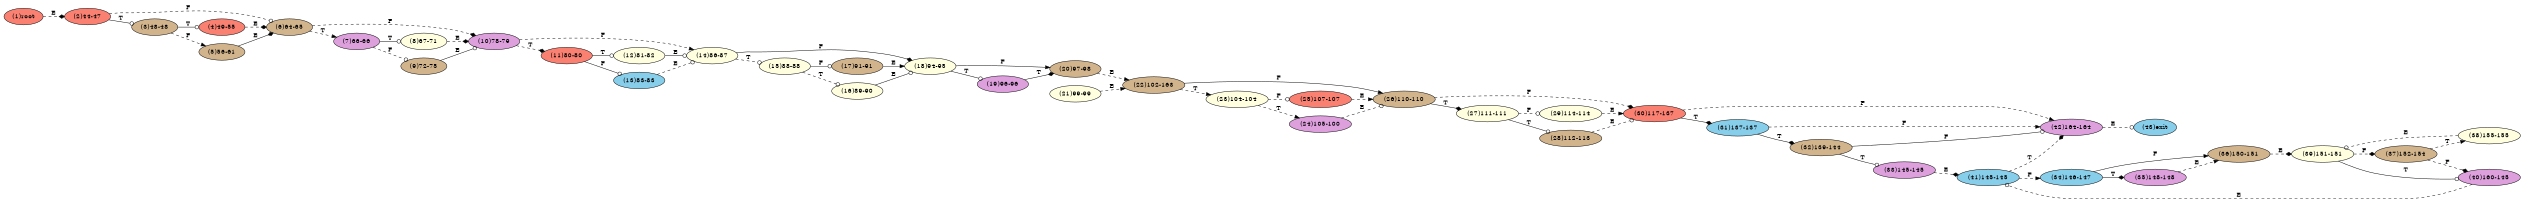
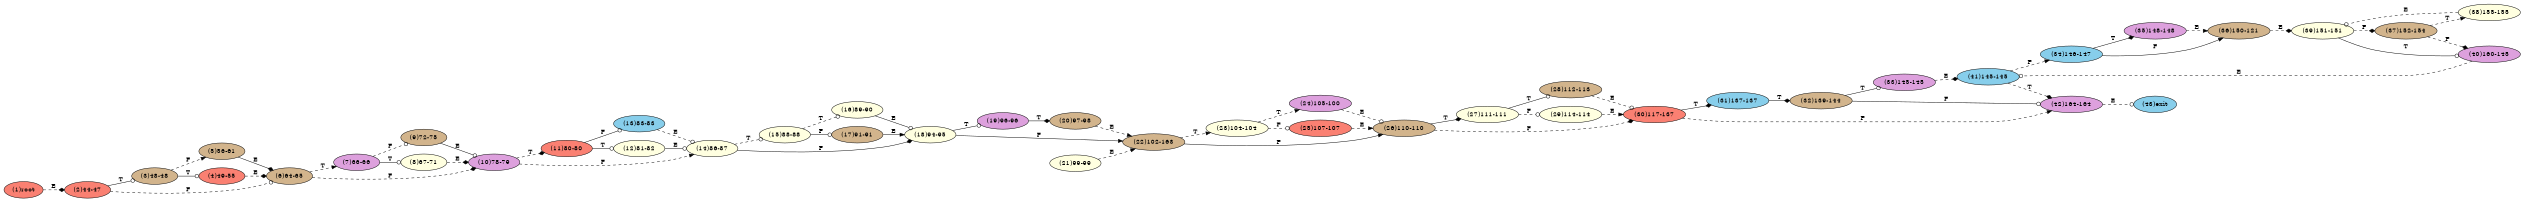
(1001, 66) -> (1037, 138)
(1902, 126) -> none
(2239, 154) -> (2239, 31)
